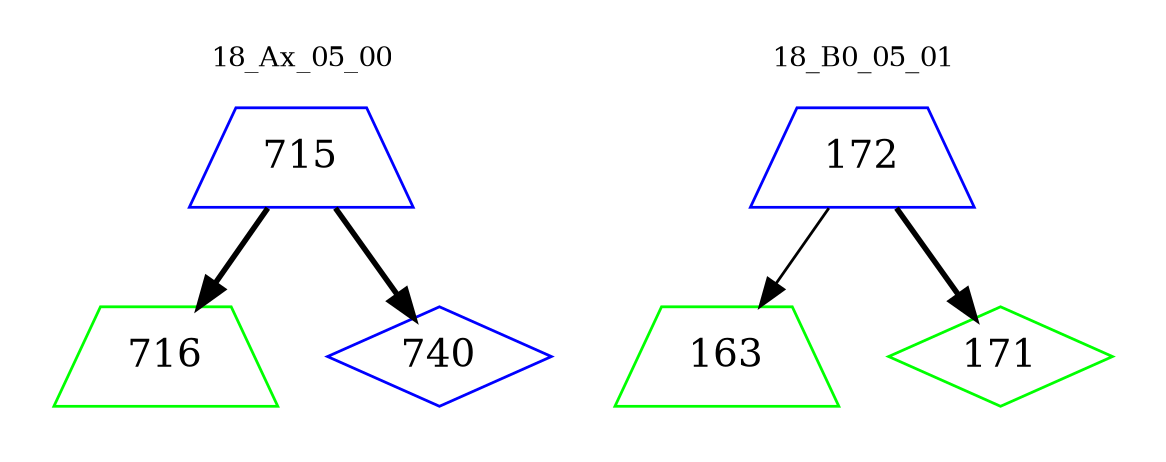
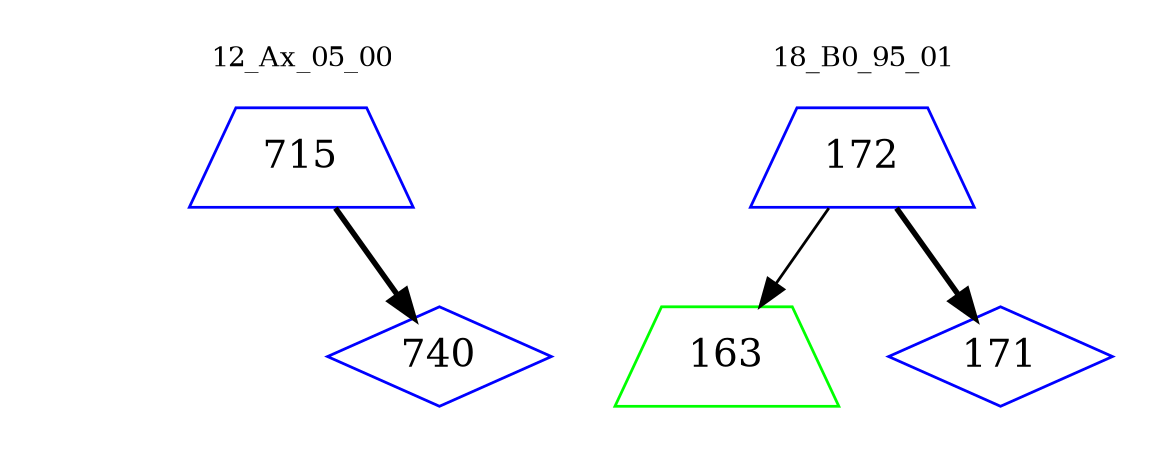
(303, 59) -> (303, 59)
(864, 59) -> (864, 59)
(166, 357) -> none
(1001, 357) -> (1001, 357)
